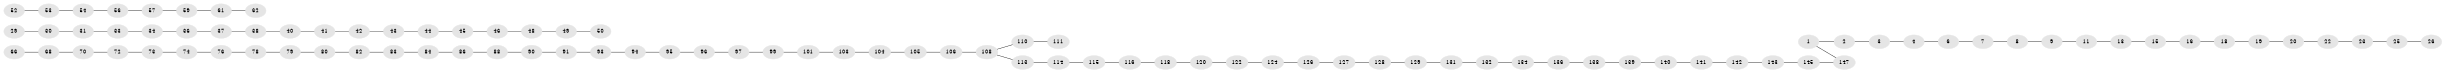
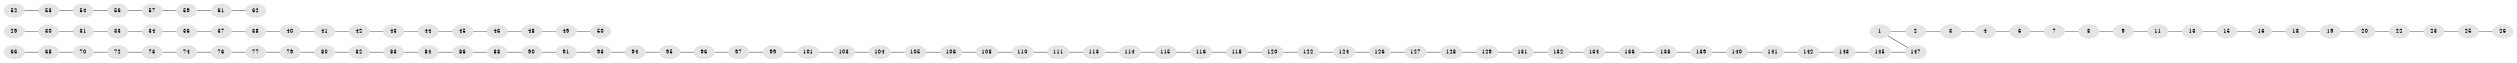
(256, 52) -> (256, 52)
(1005, 57) -> (1076, 52)
